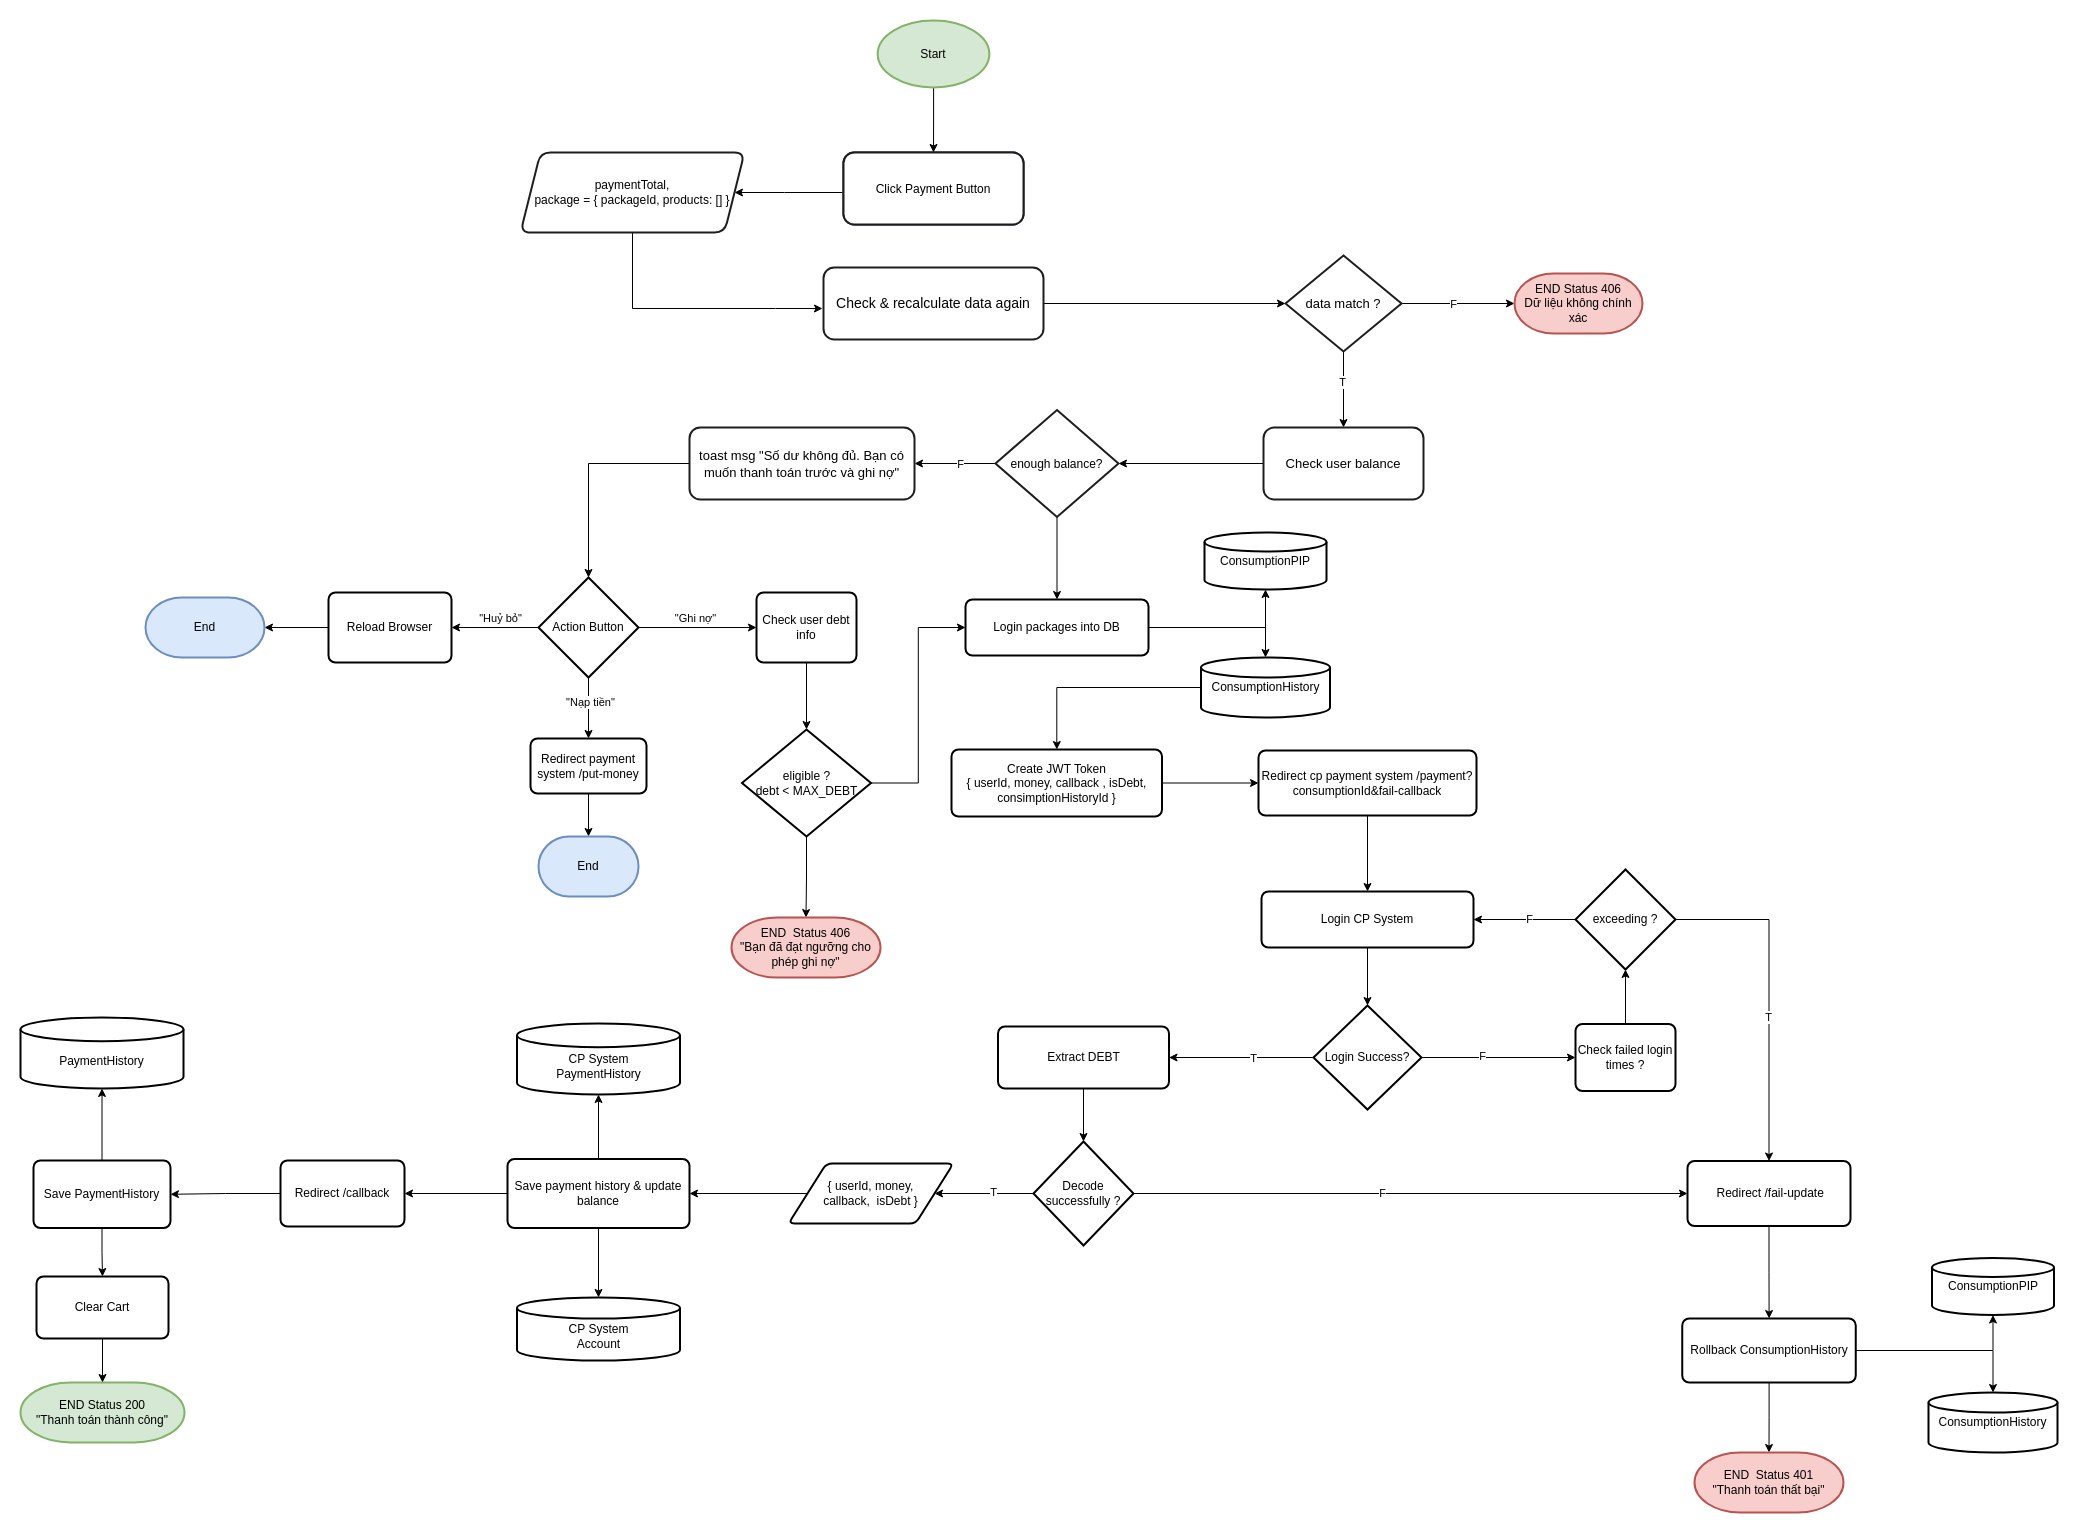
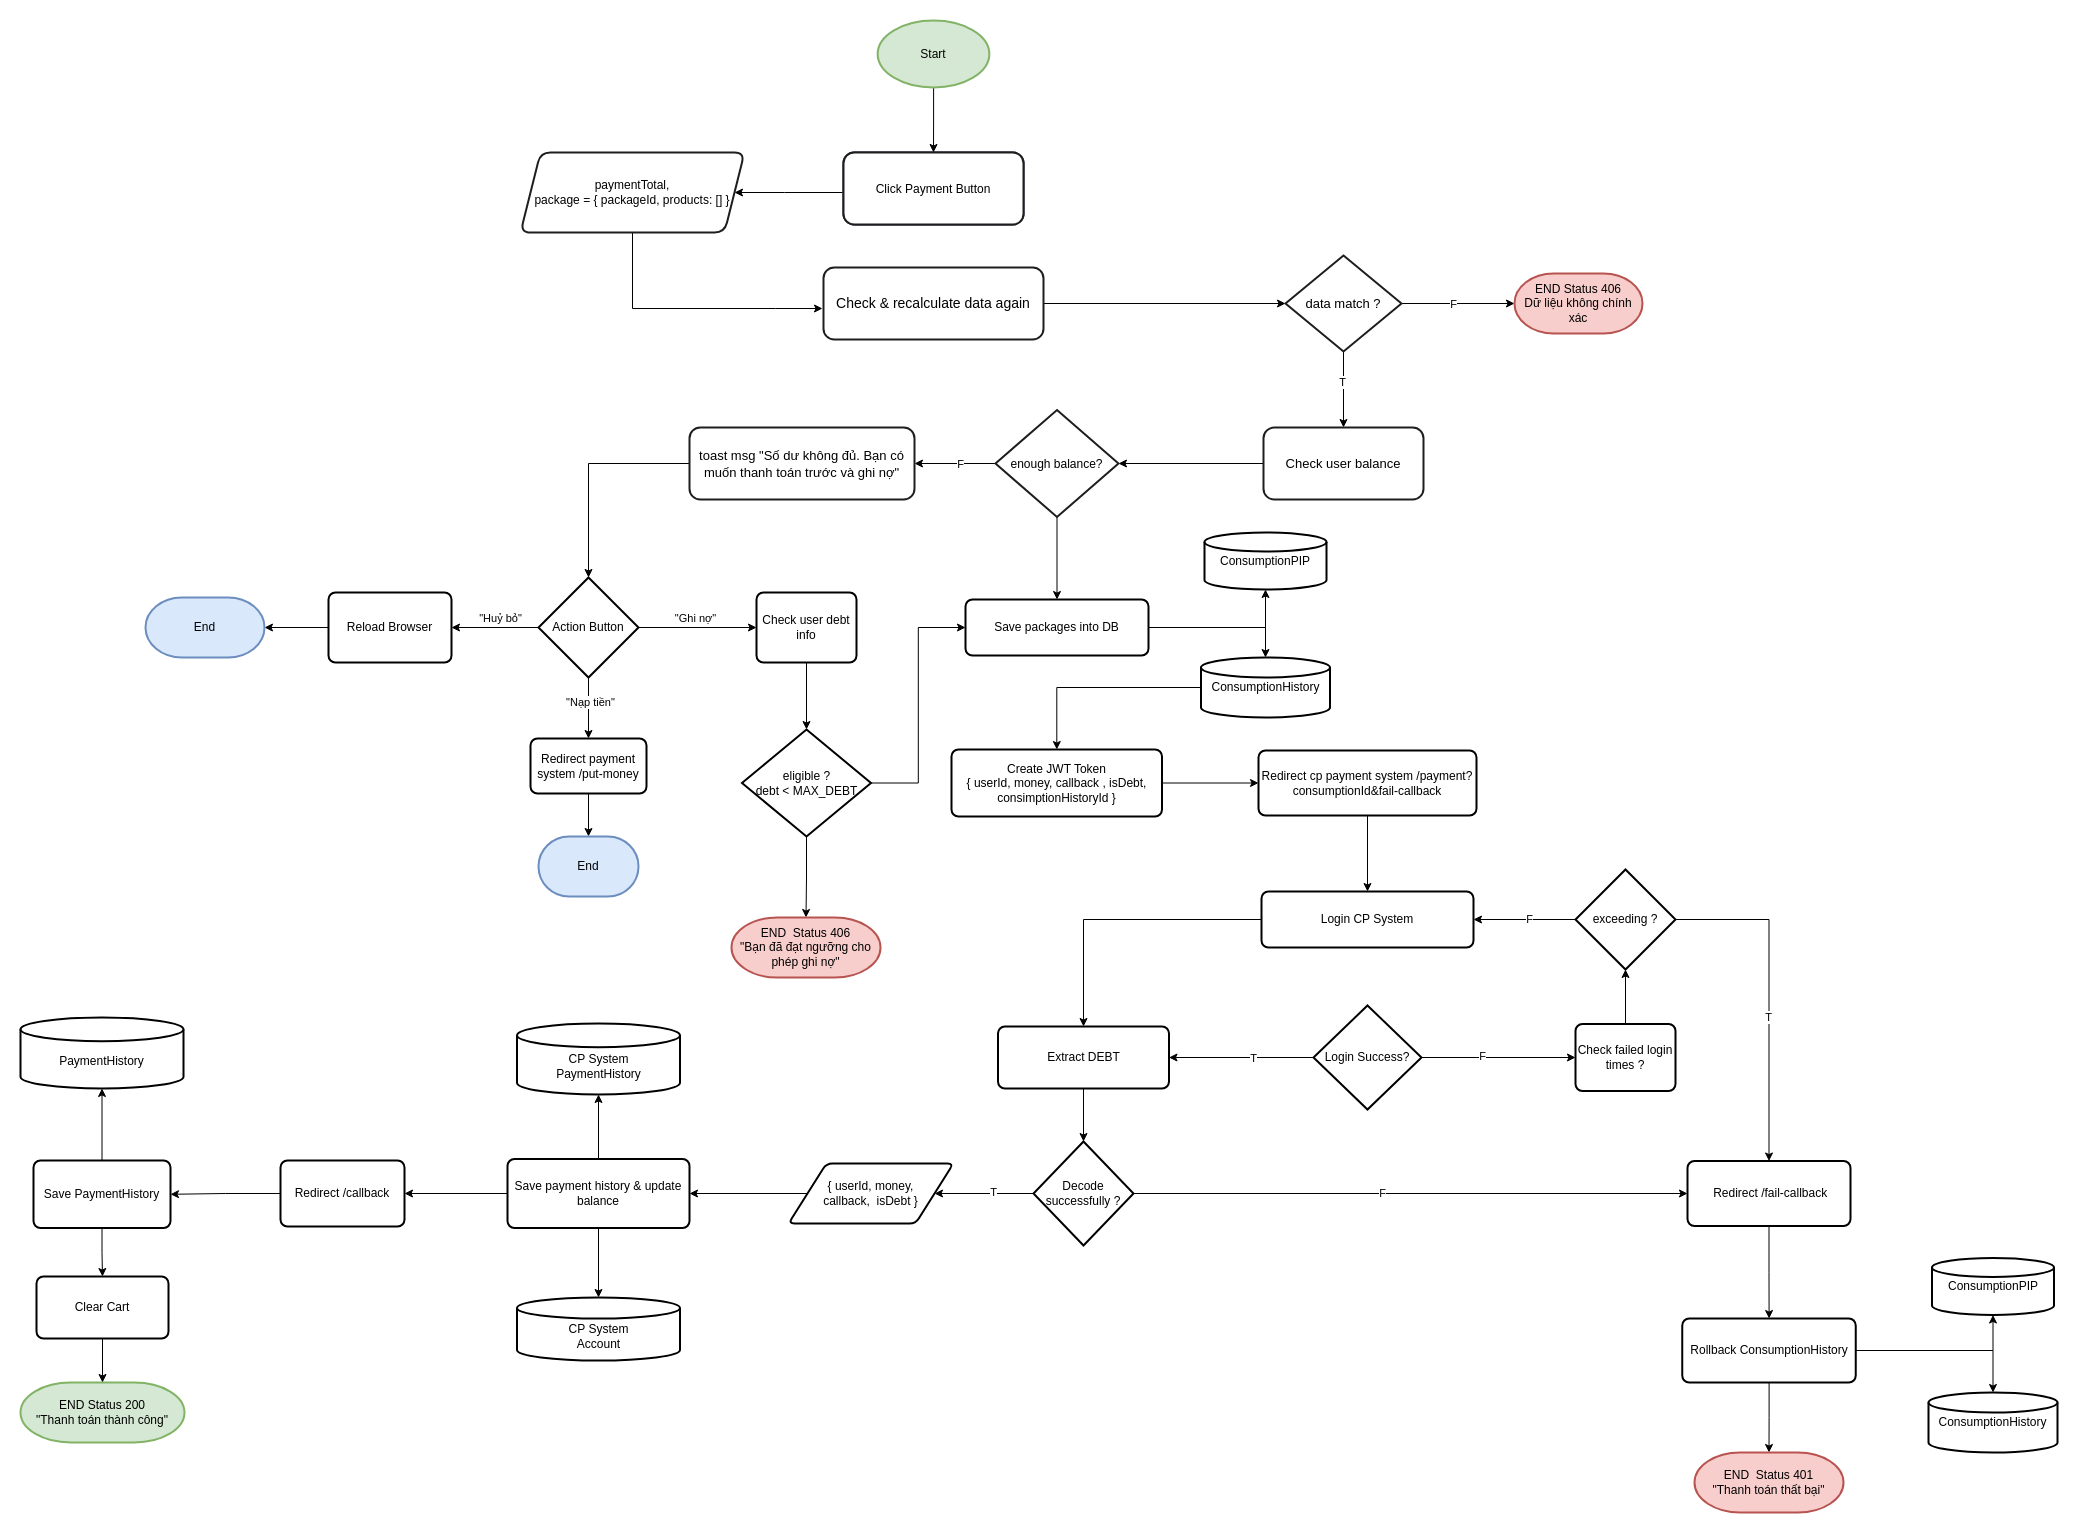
(1057, 628) -> (1057, 628)
(1368, 973) -> (1123, 920)
(1769, 1194) -> (1769, 1194)
